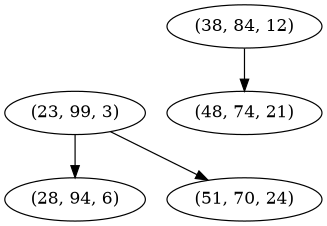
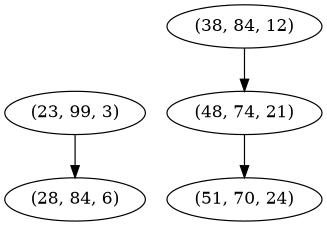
(154, 153) -> (244, 150)
(75, 199) -> (75, 199)
